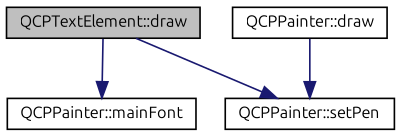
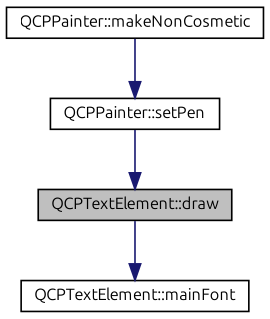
(310, 23) -> (135, 23)
(199, 65) -> (135, 151)
(102, 114) -> (135, 296)
